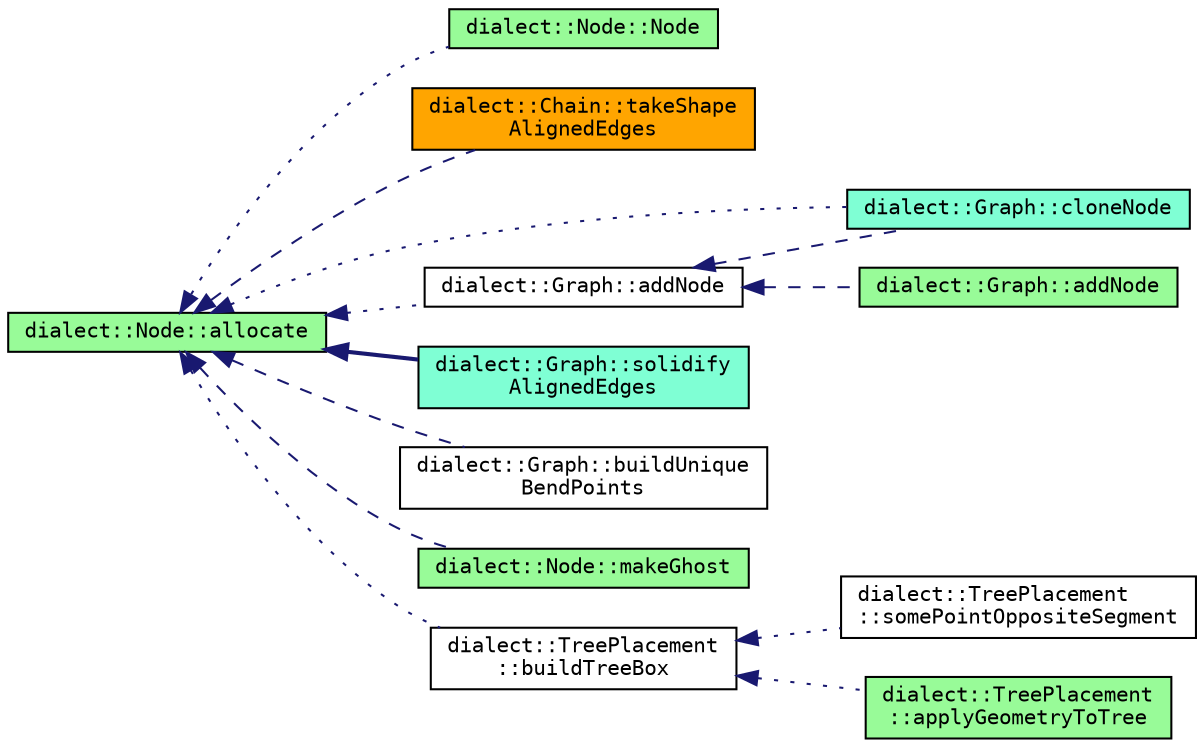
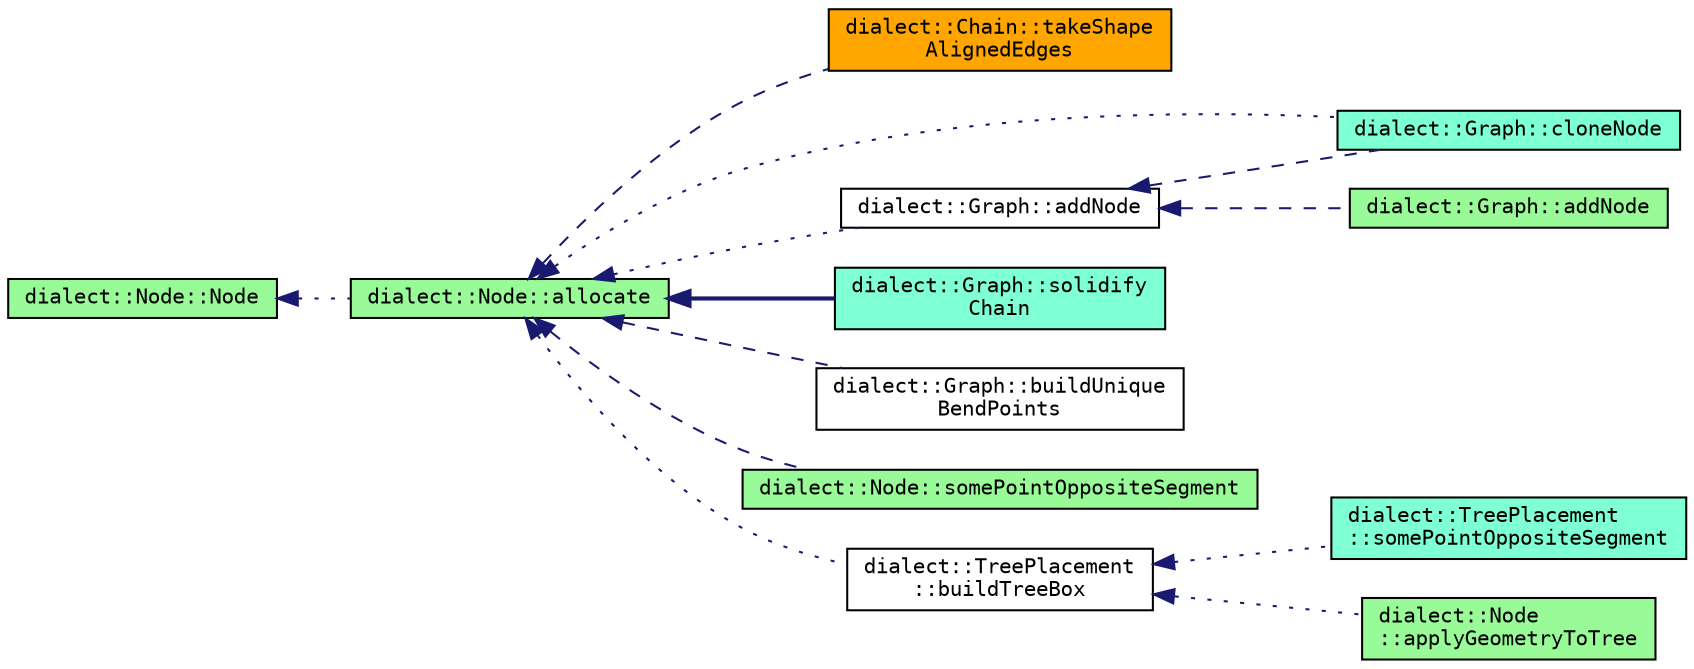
(301, 149) -> (324, 298)
(584, 377) -> (1000, 298)
(584, 568) -> (1000, 489)
(1019, 607) -> (1509, 528)
(1019, 708) -> (1509, 629)
